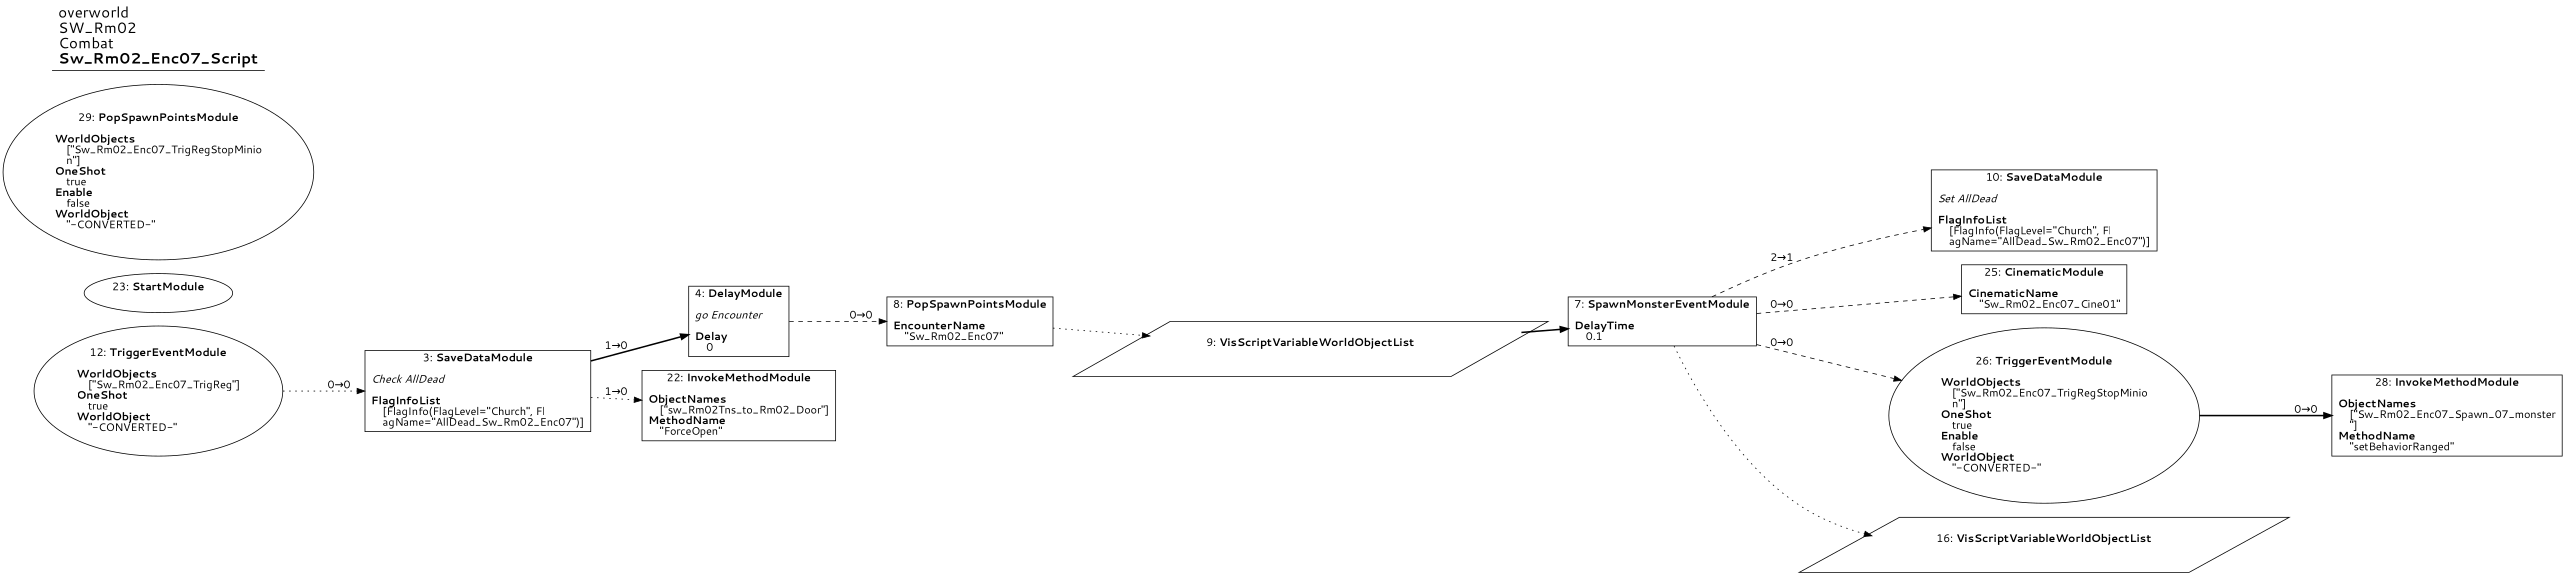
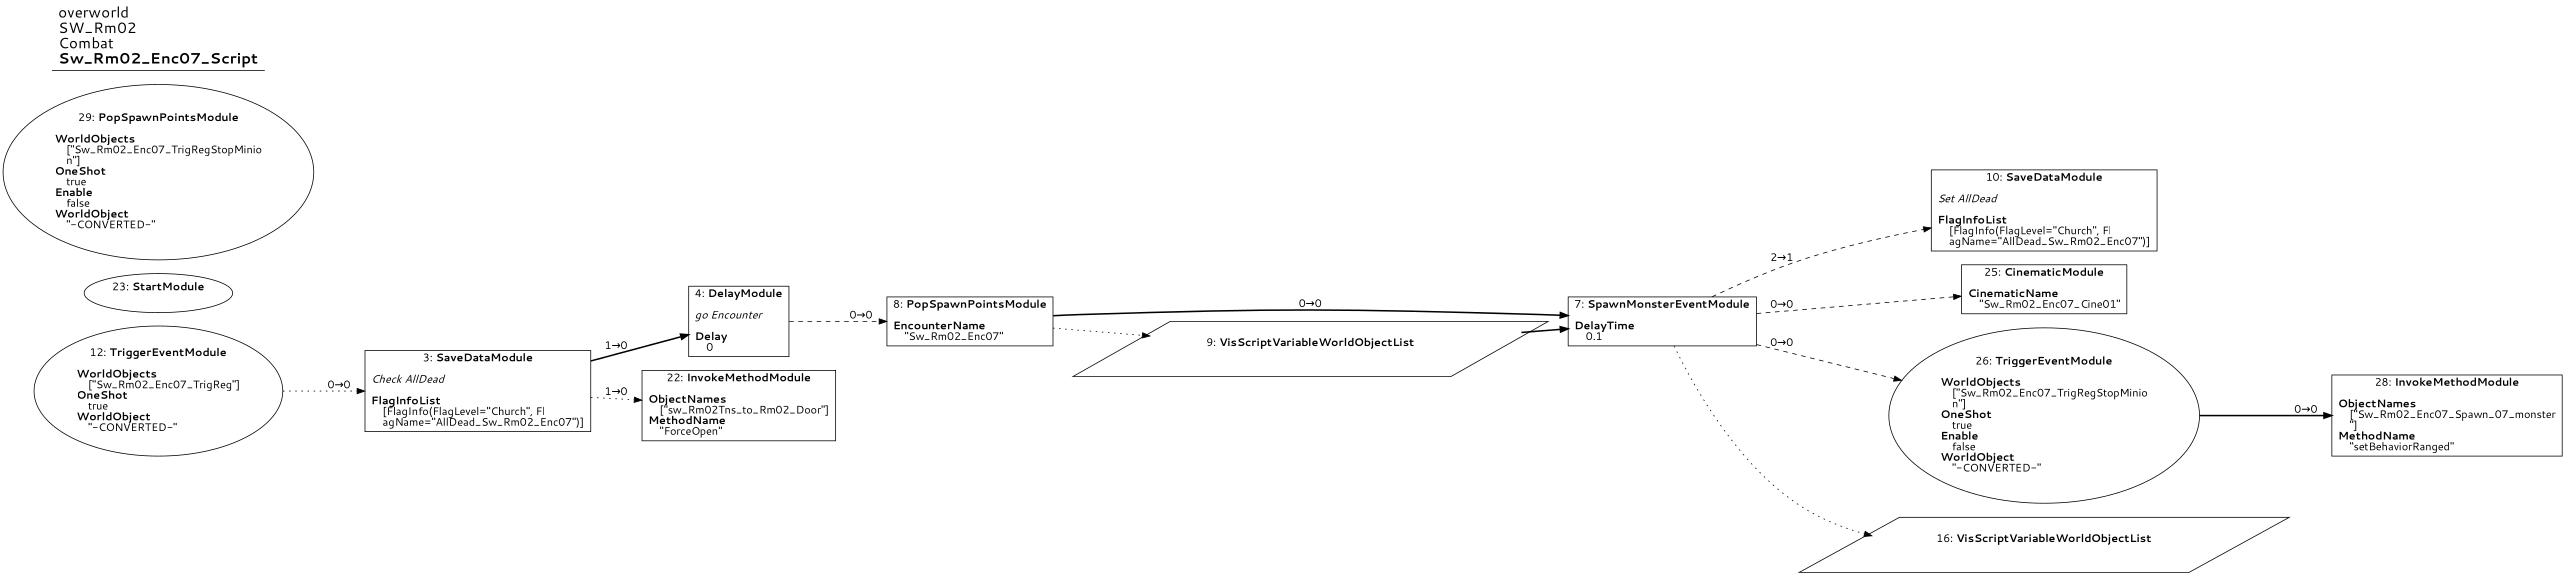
none -> (1307, 310)
